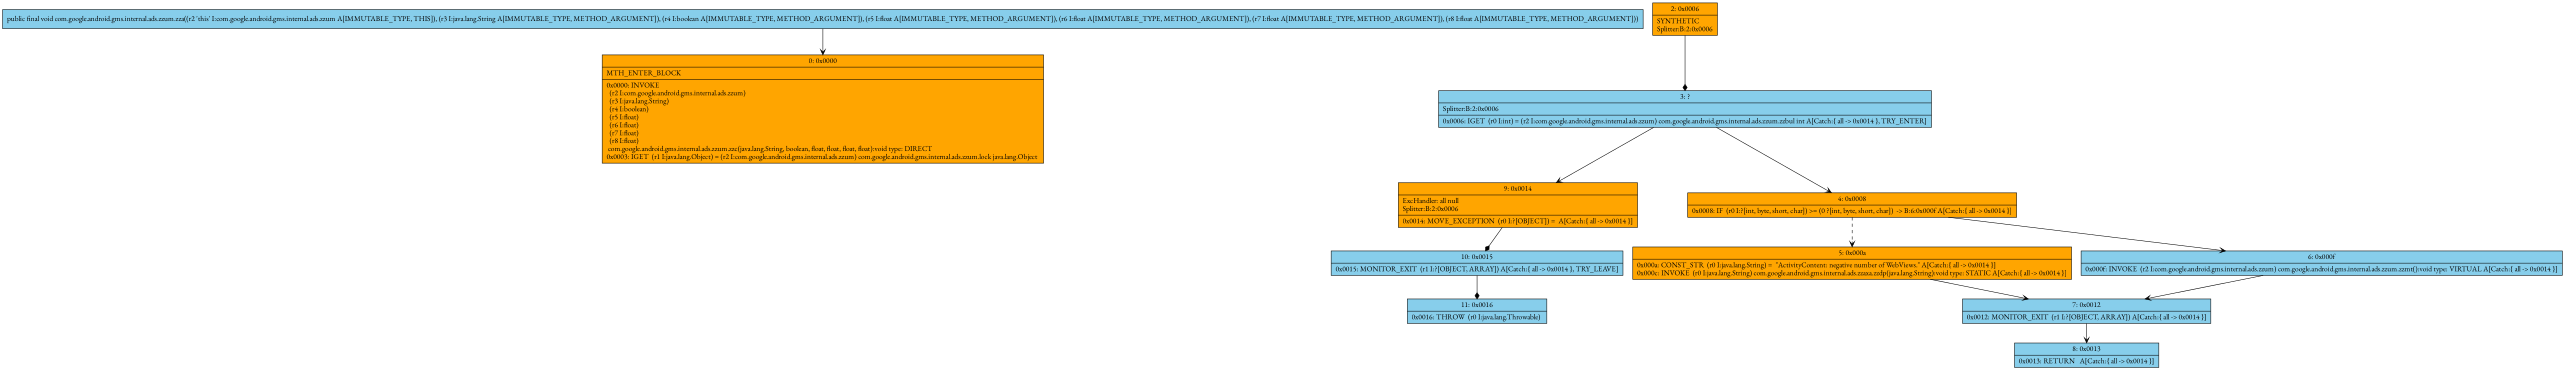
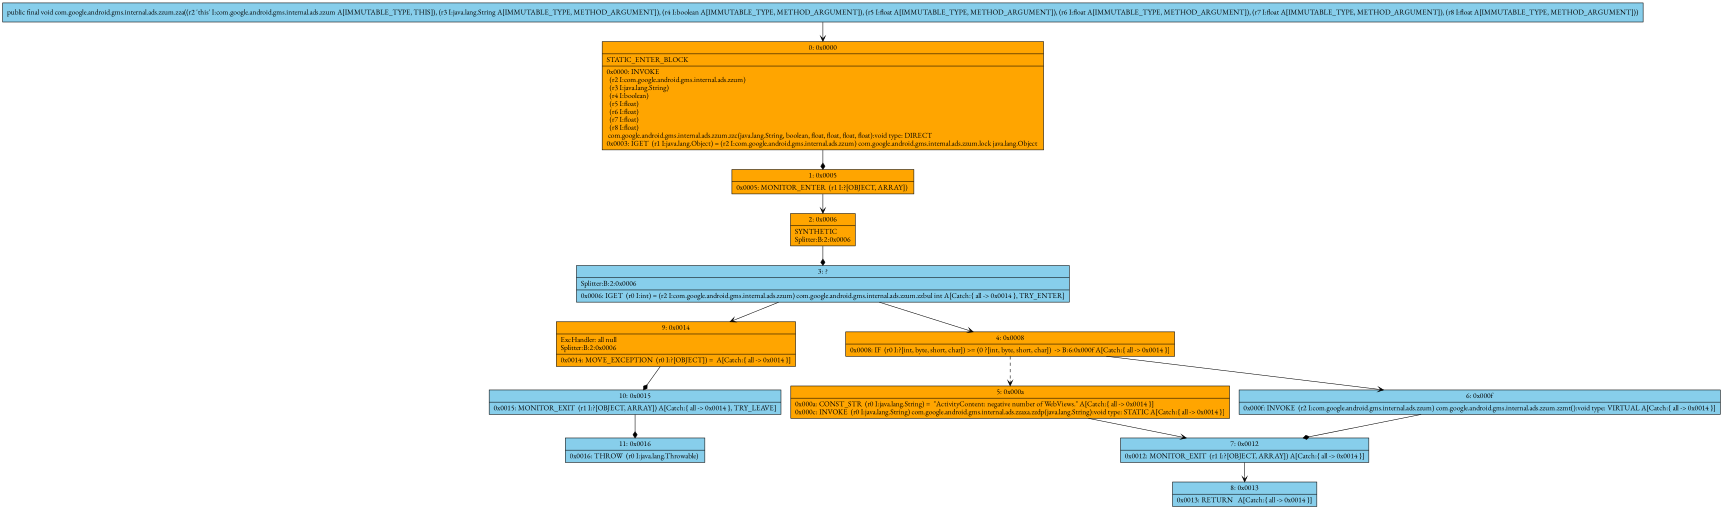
(644, 73) -> (648, 60)
none -> (823, 182)
(2207, 287) -> (1365, 426)
